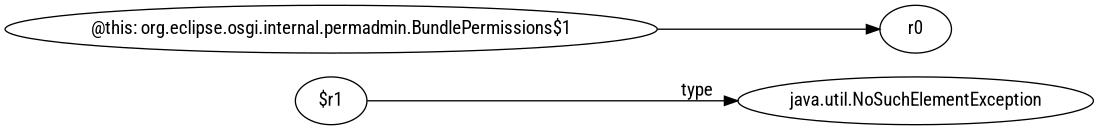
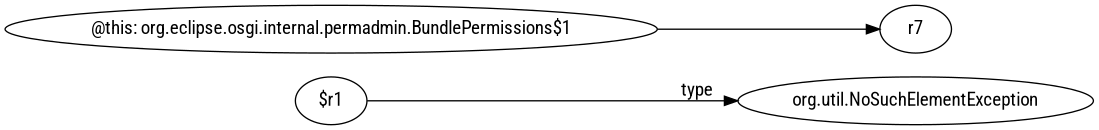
(916, 29) -> (916, 29)
(916, 101) -> (916, 101)
